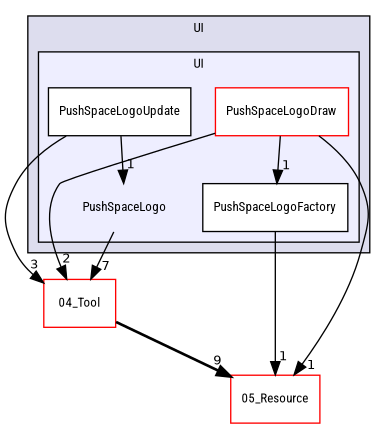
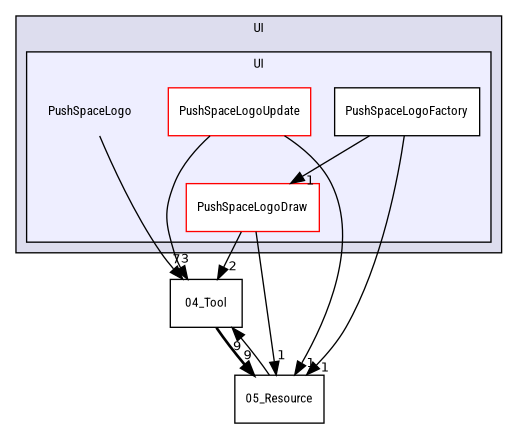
(120, 112) -> (240, 112)
(122, 153) -> (342, 230)
(279, 153) -> (336, 156)
(80, 303) -> (206, 303)
none -> (256, 356)
(275, 399) -> (279, 399)
